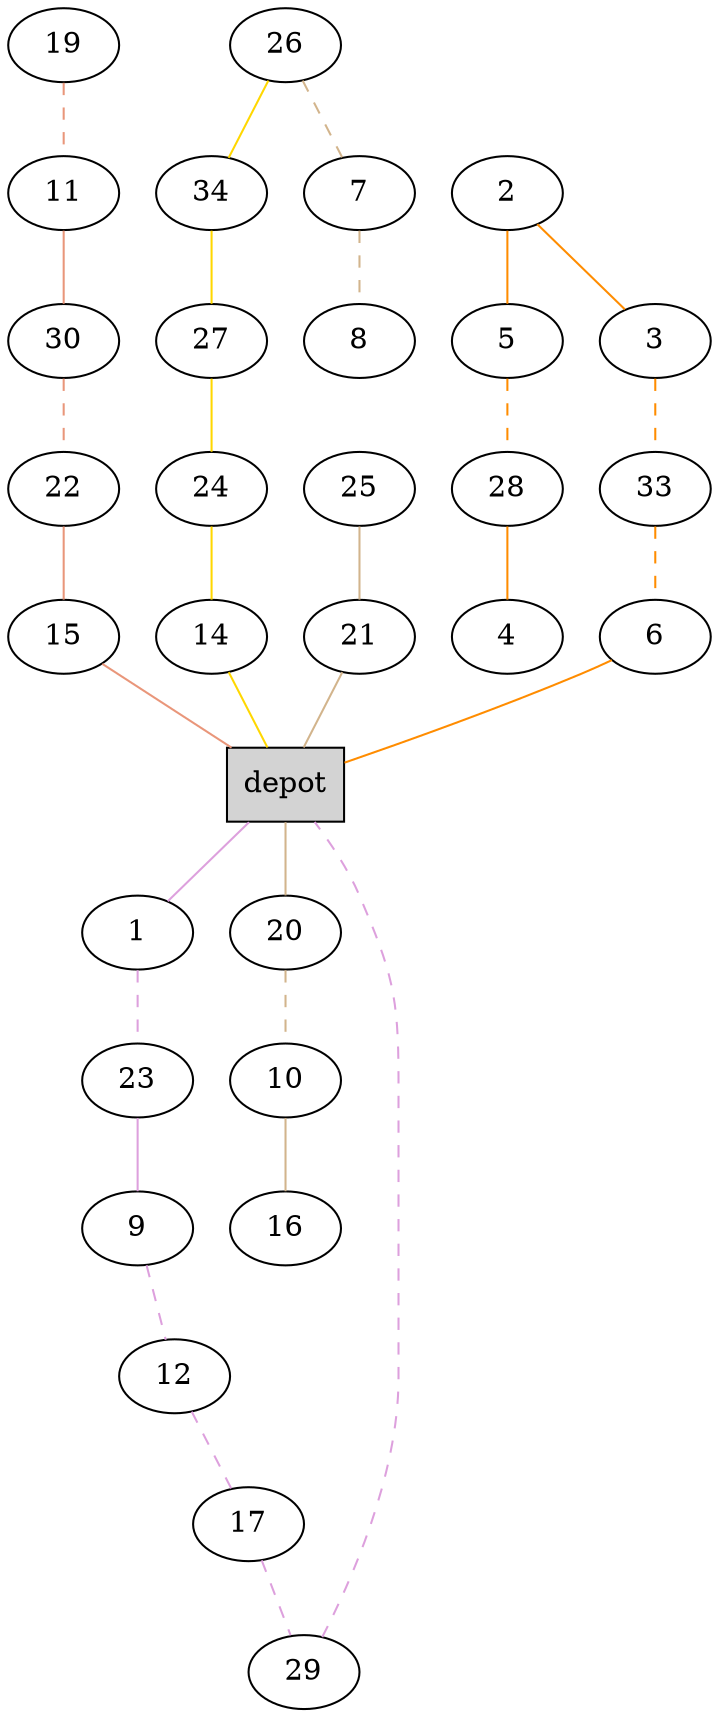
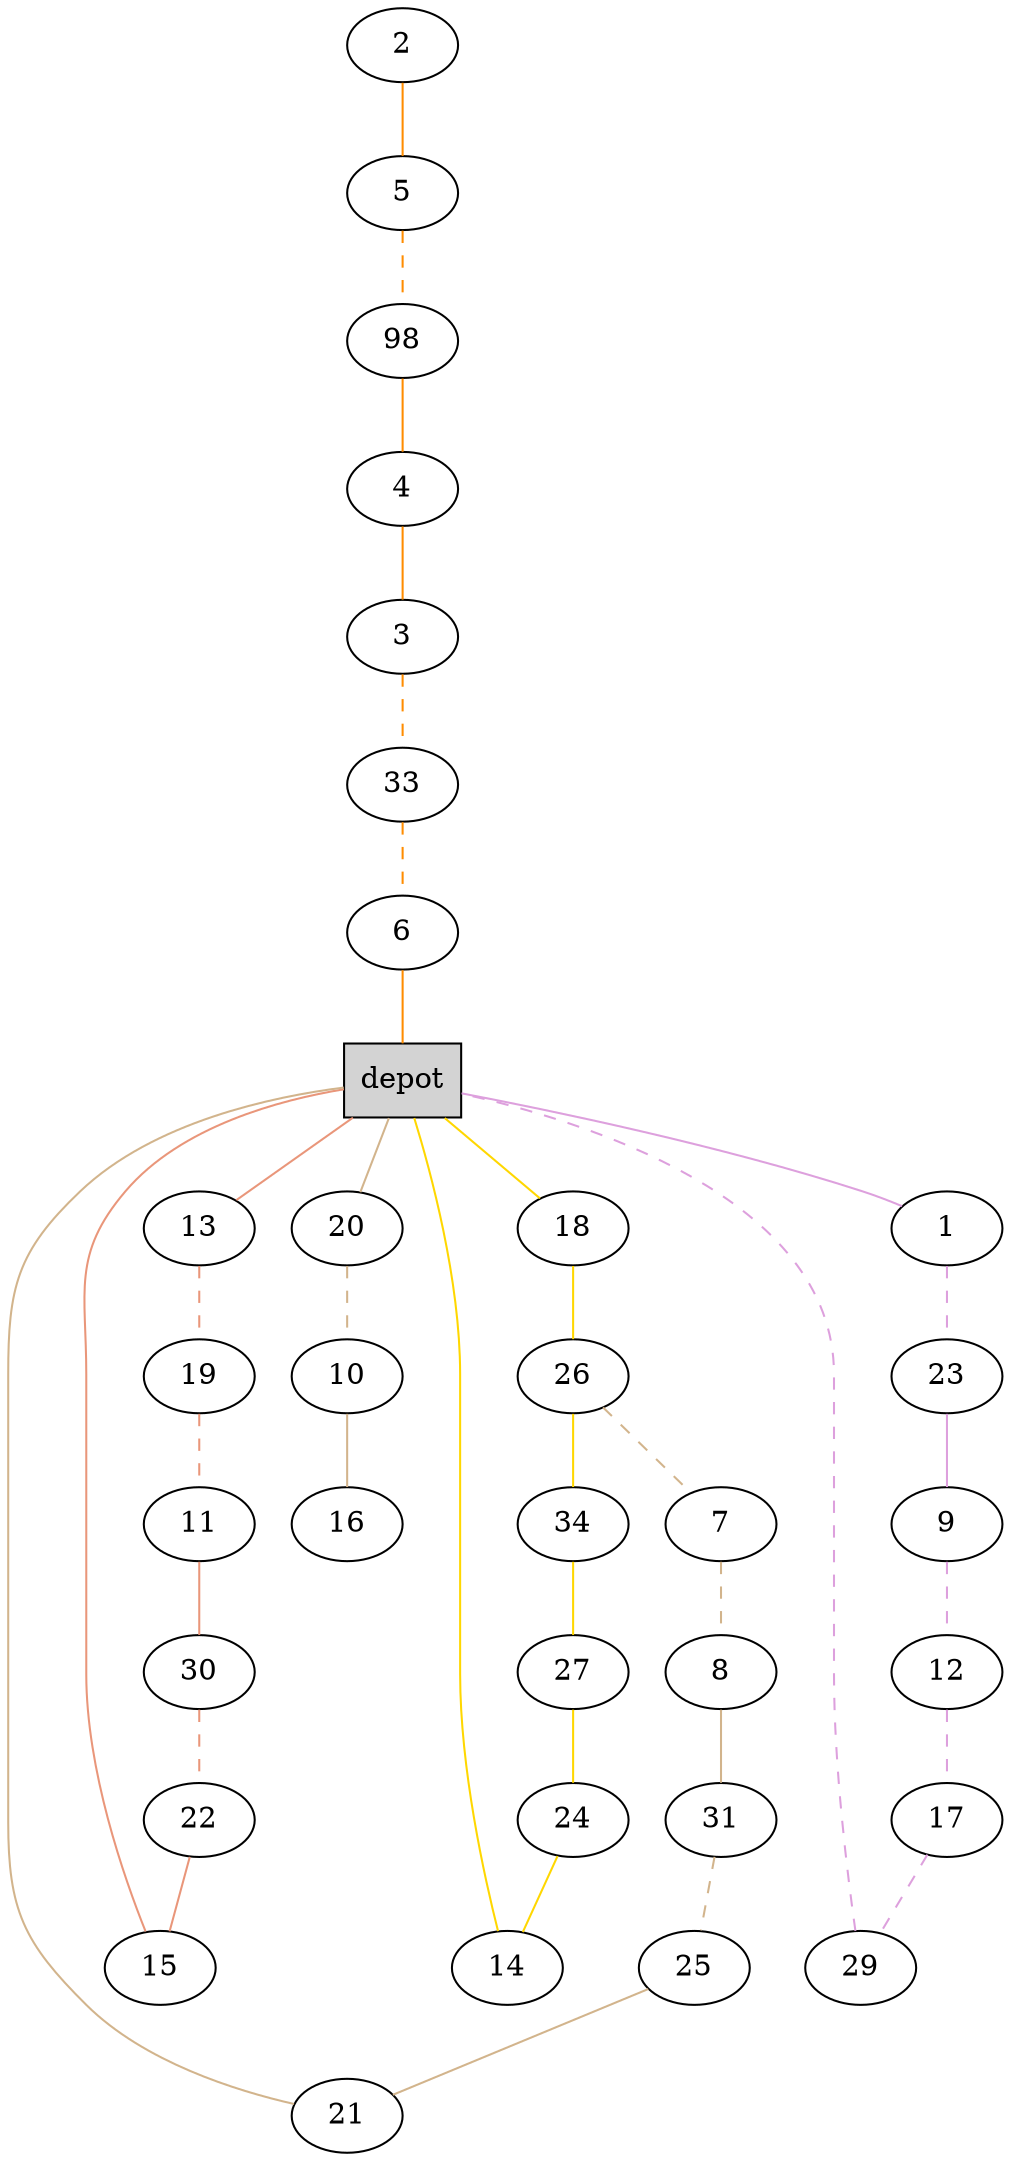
(581, 267) -> (403, 563)
(507, 489) -> (403, 341)
none -> (199, 1228)
none -> (573, 1228)
none -> (721, 1820)
